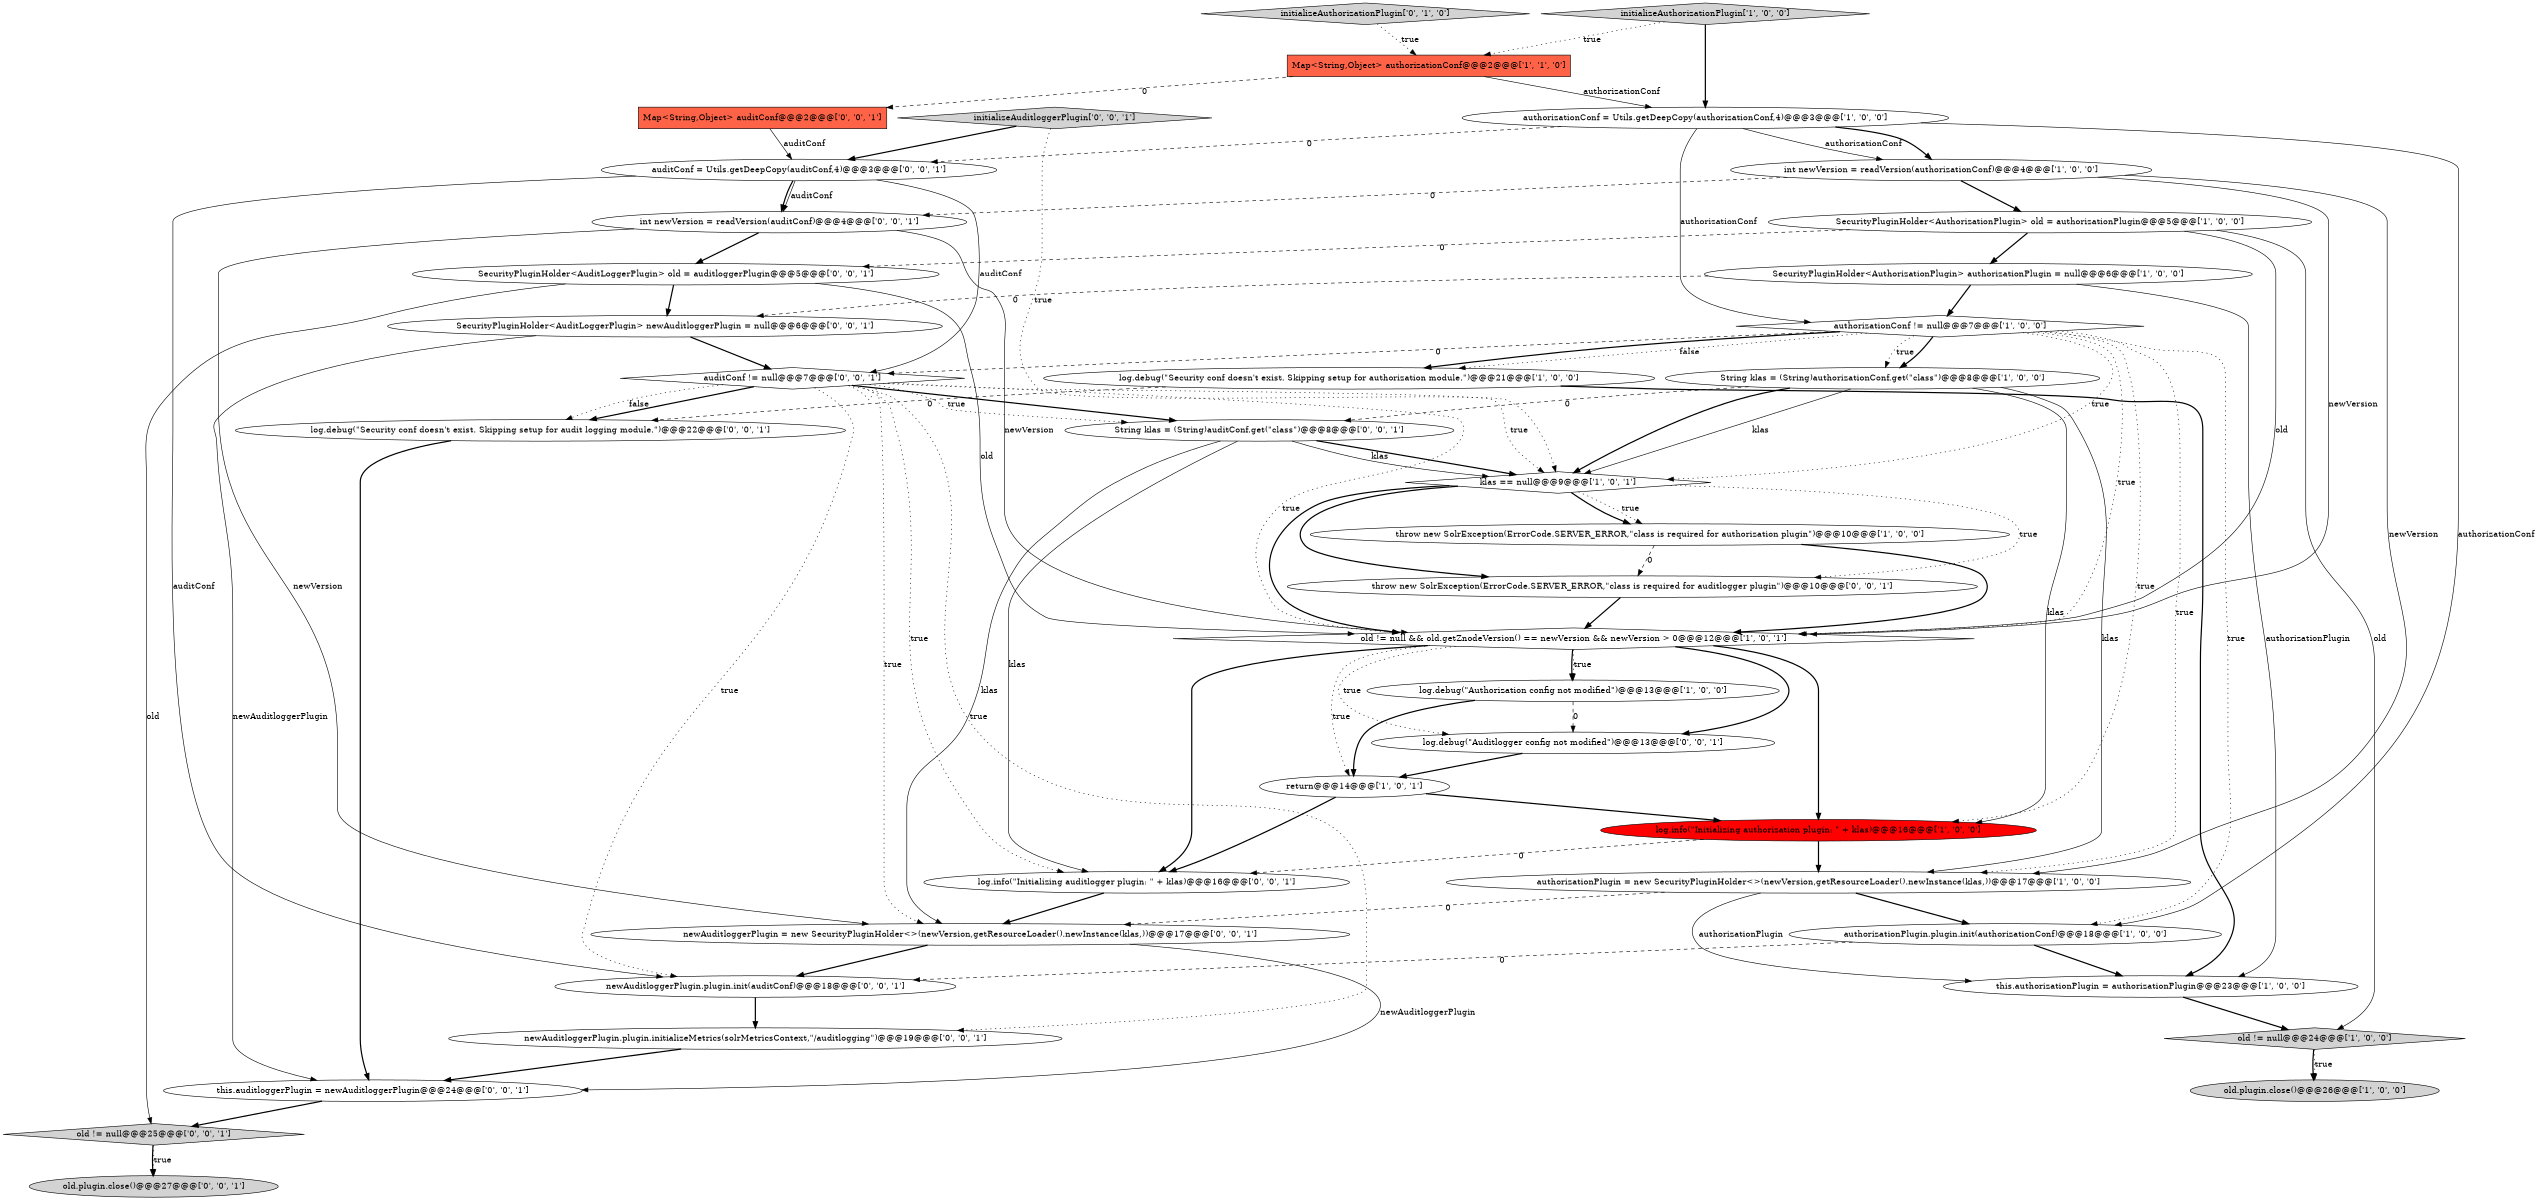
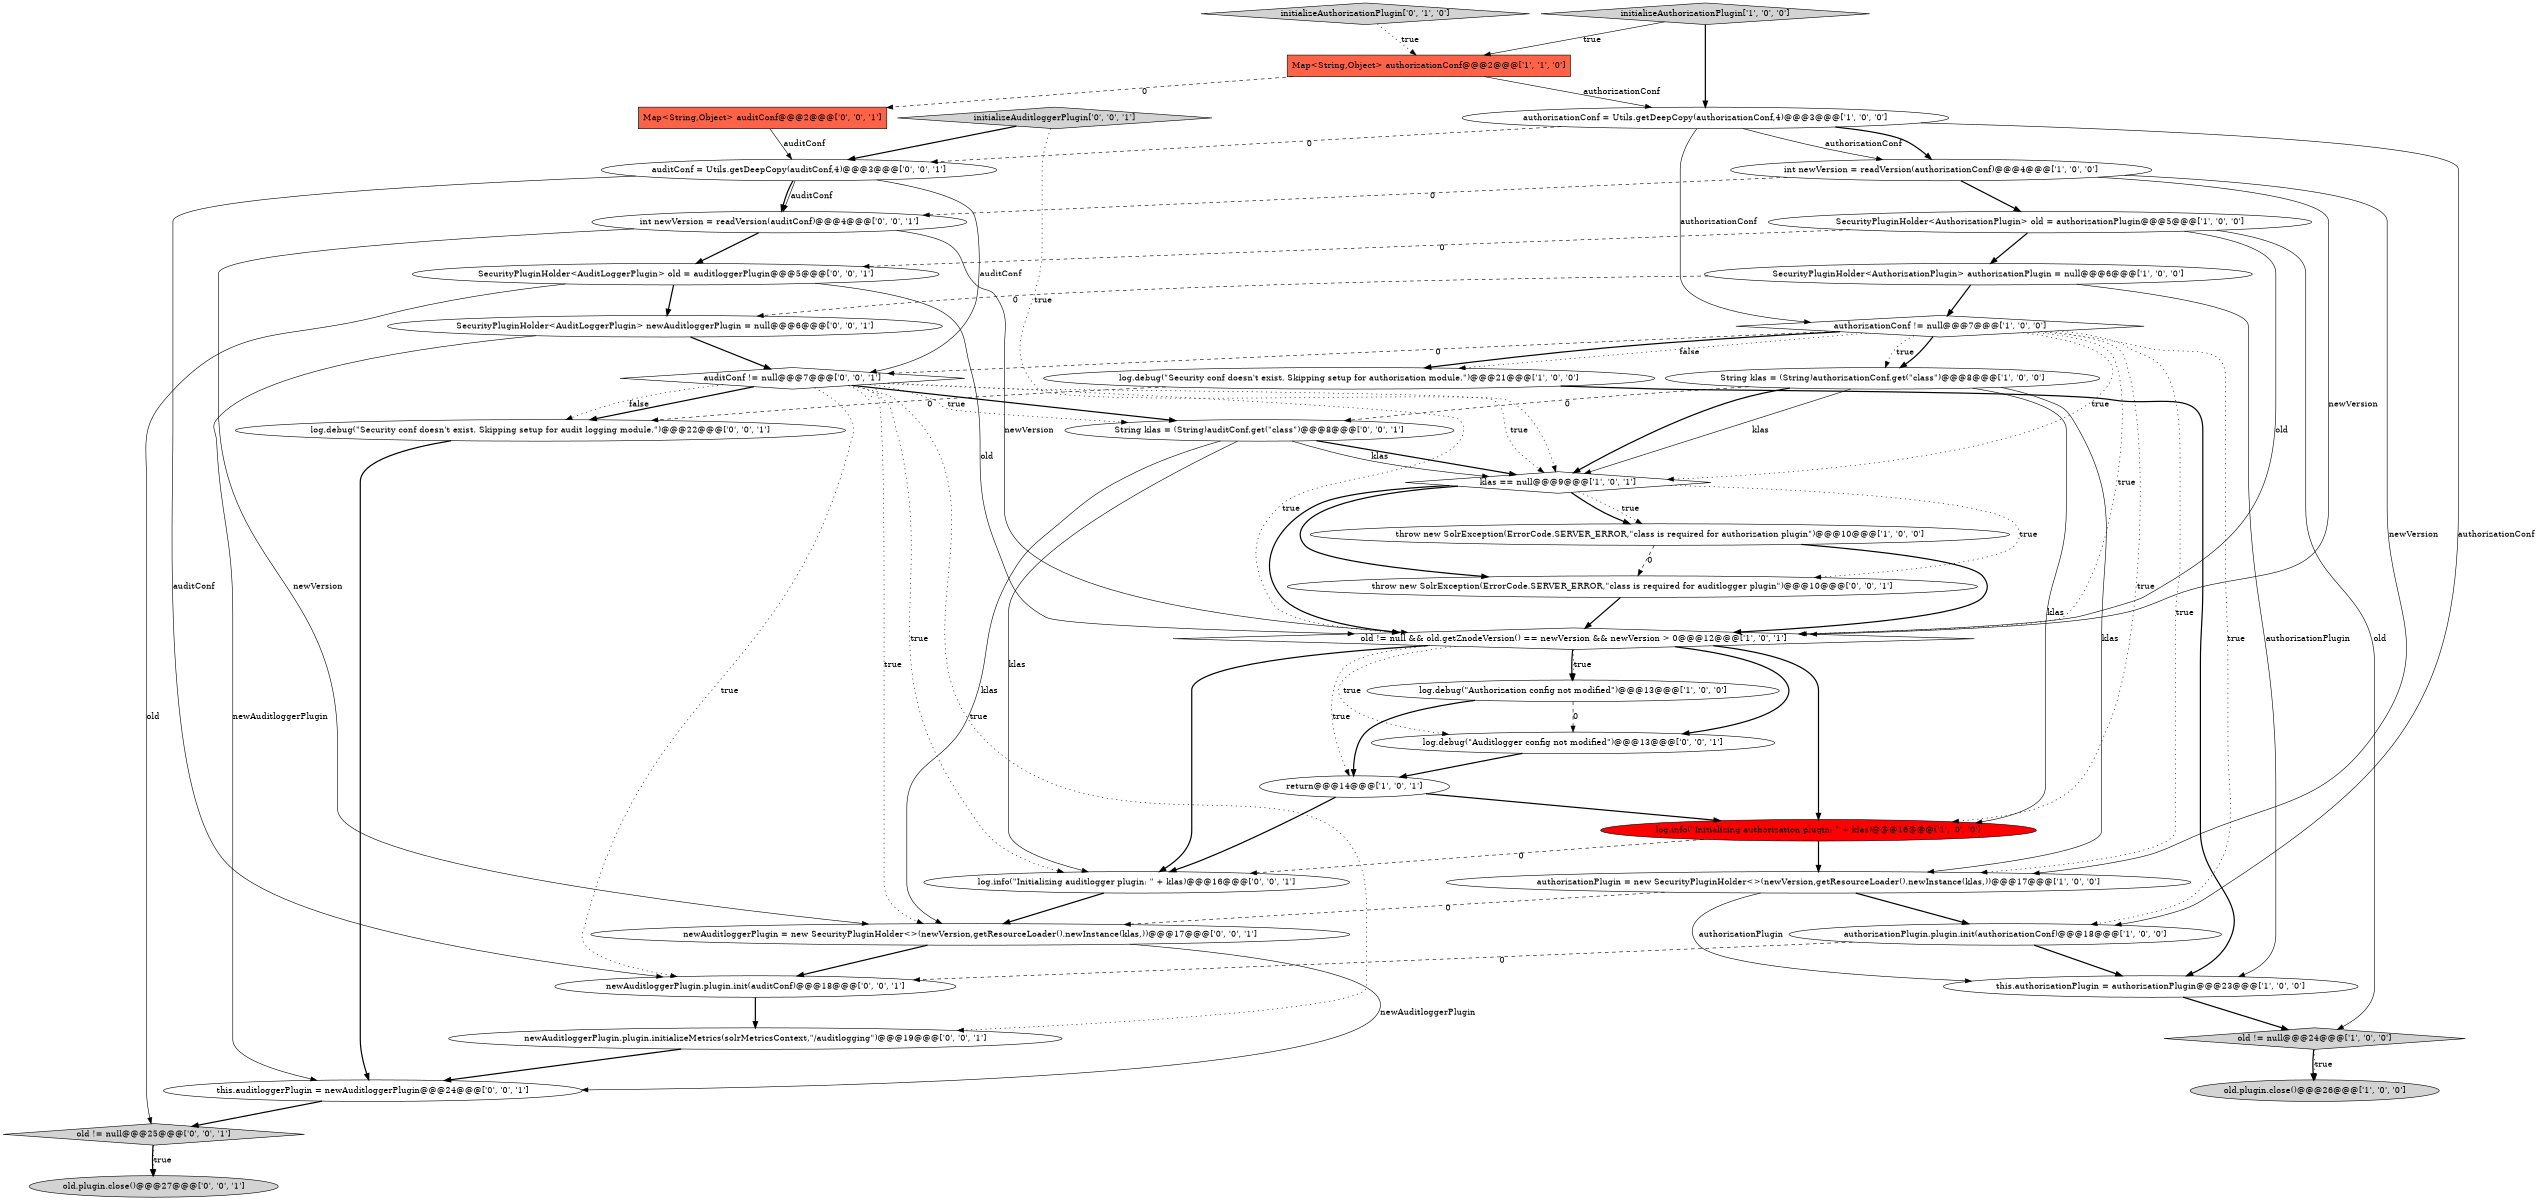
(1577, 38) -> (1577, 38)
